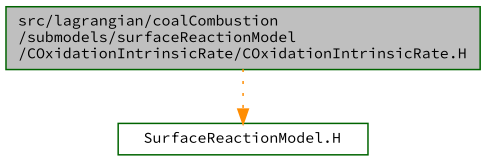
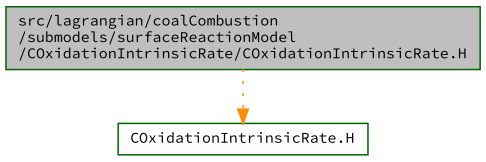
(243, 139) -> (243, 139)
